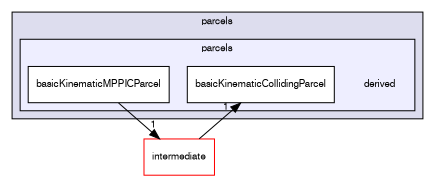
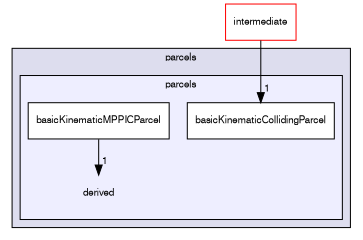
(144, 125) -> (99, 152)
